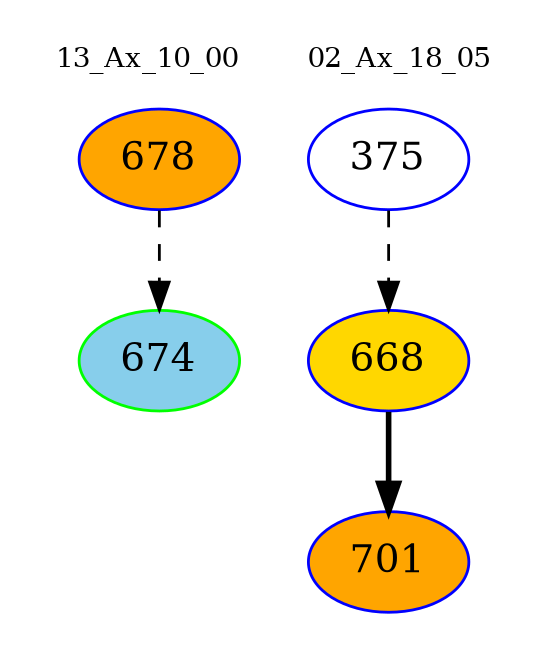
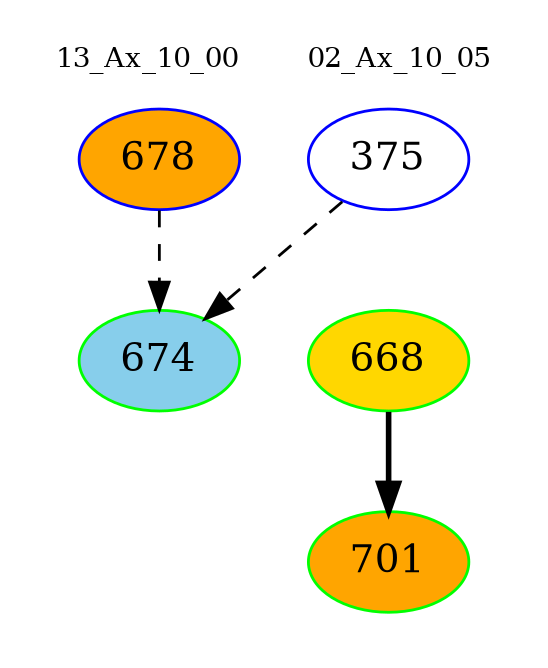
(400, 60) -> (400, 60)
(389, 246) -> (305, 234)
(389, 361) -> (389, 361)
(389, 562) -> (389, 562)
